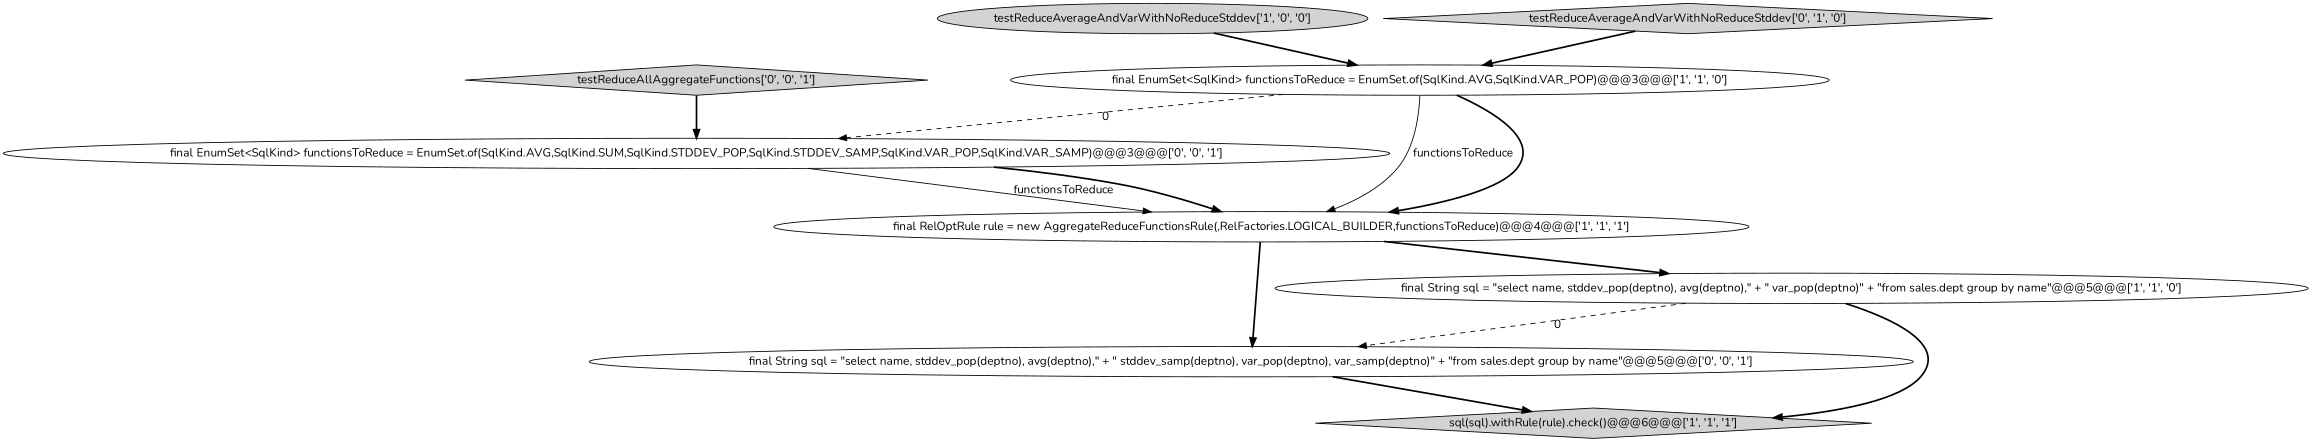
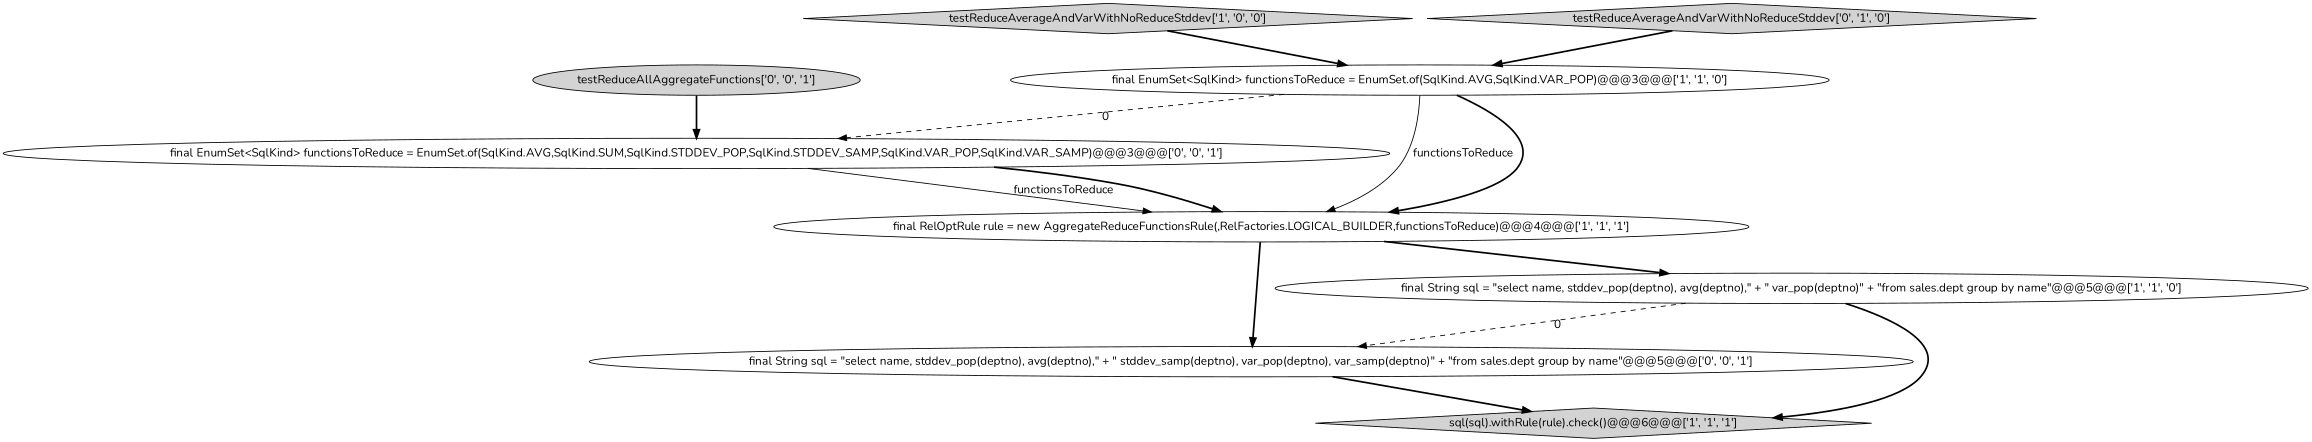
(1153, 19) -> (1108, 19)
(697, 80) -> (697, 80)
